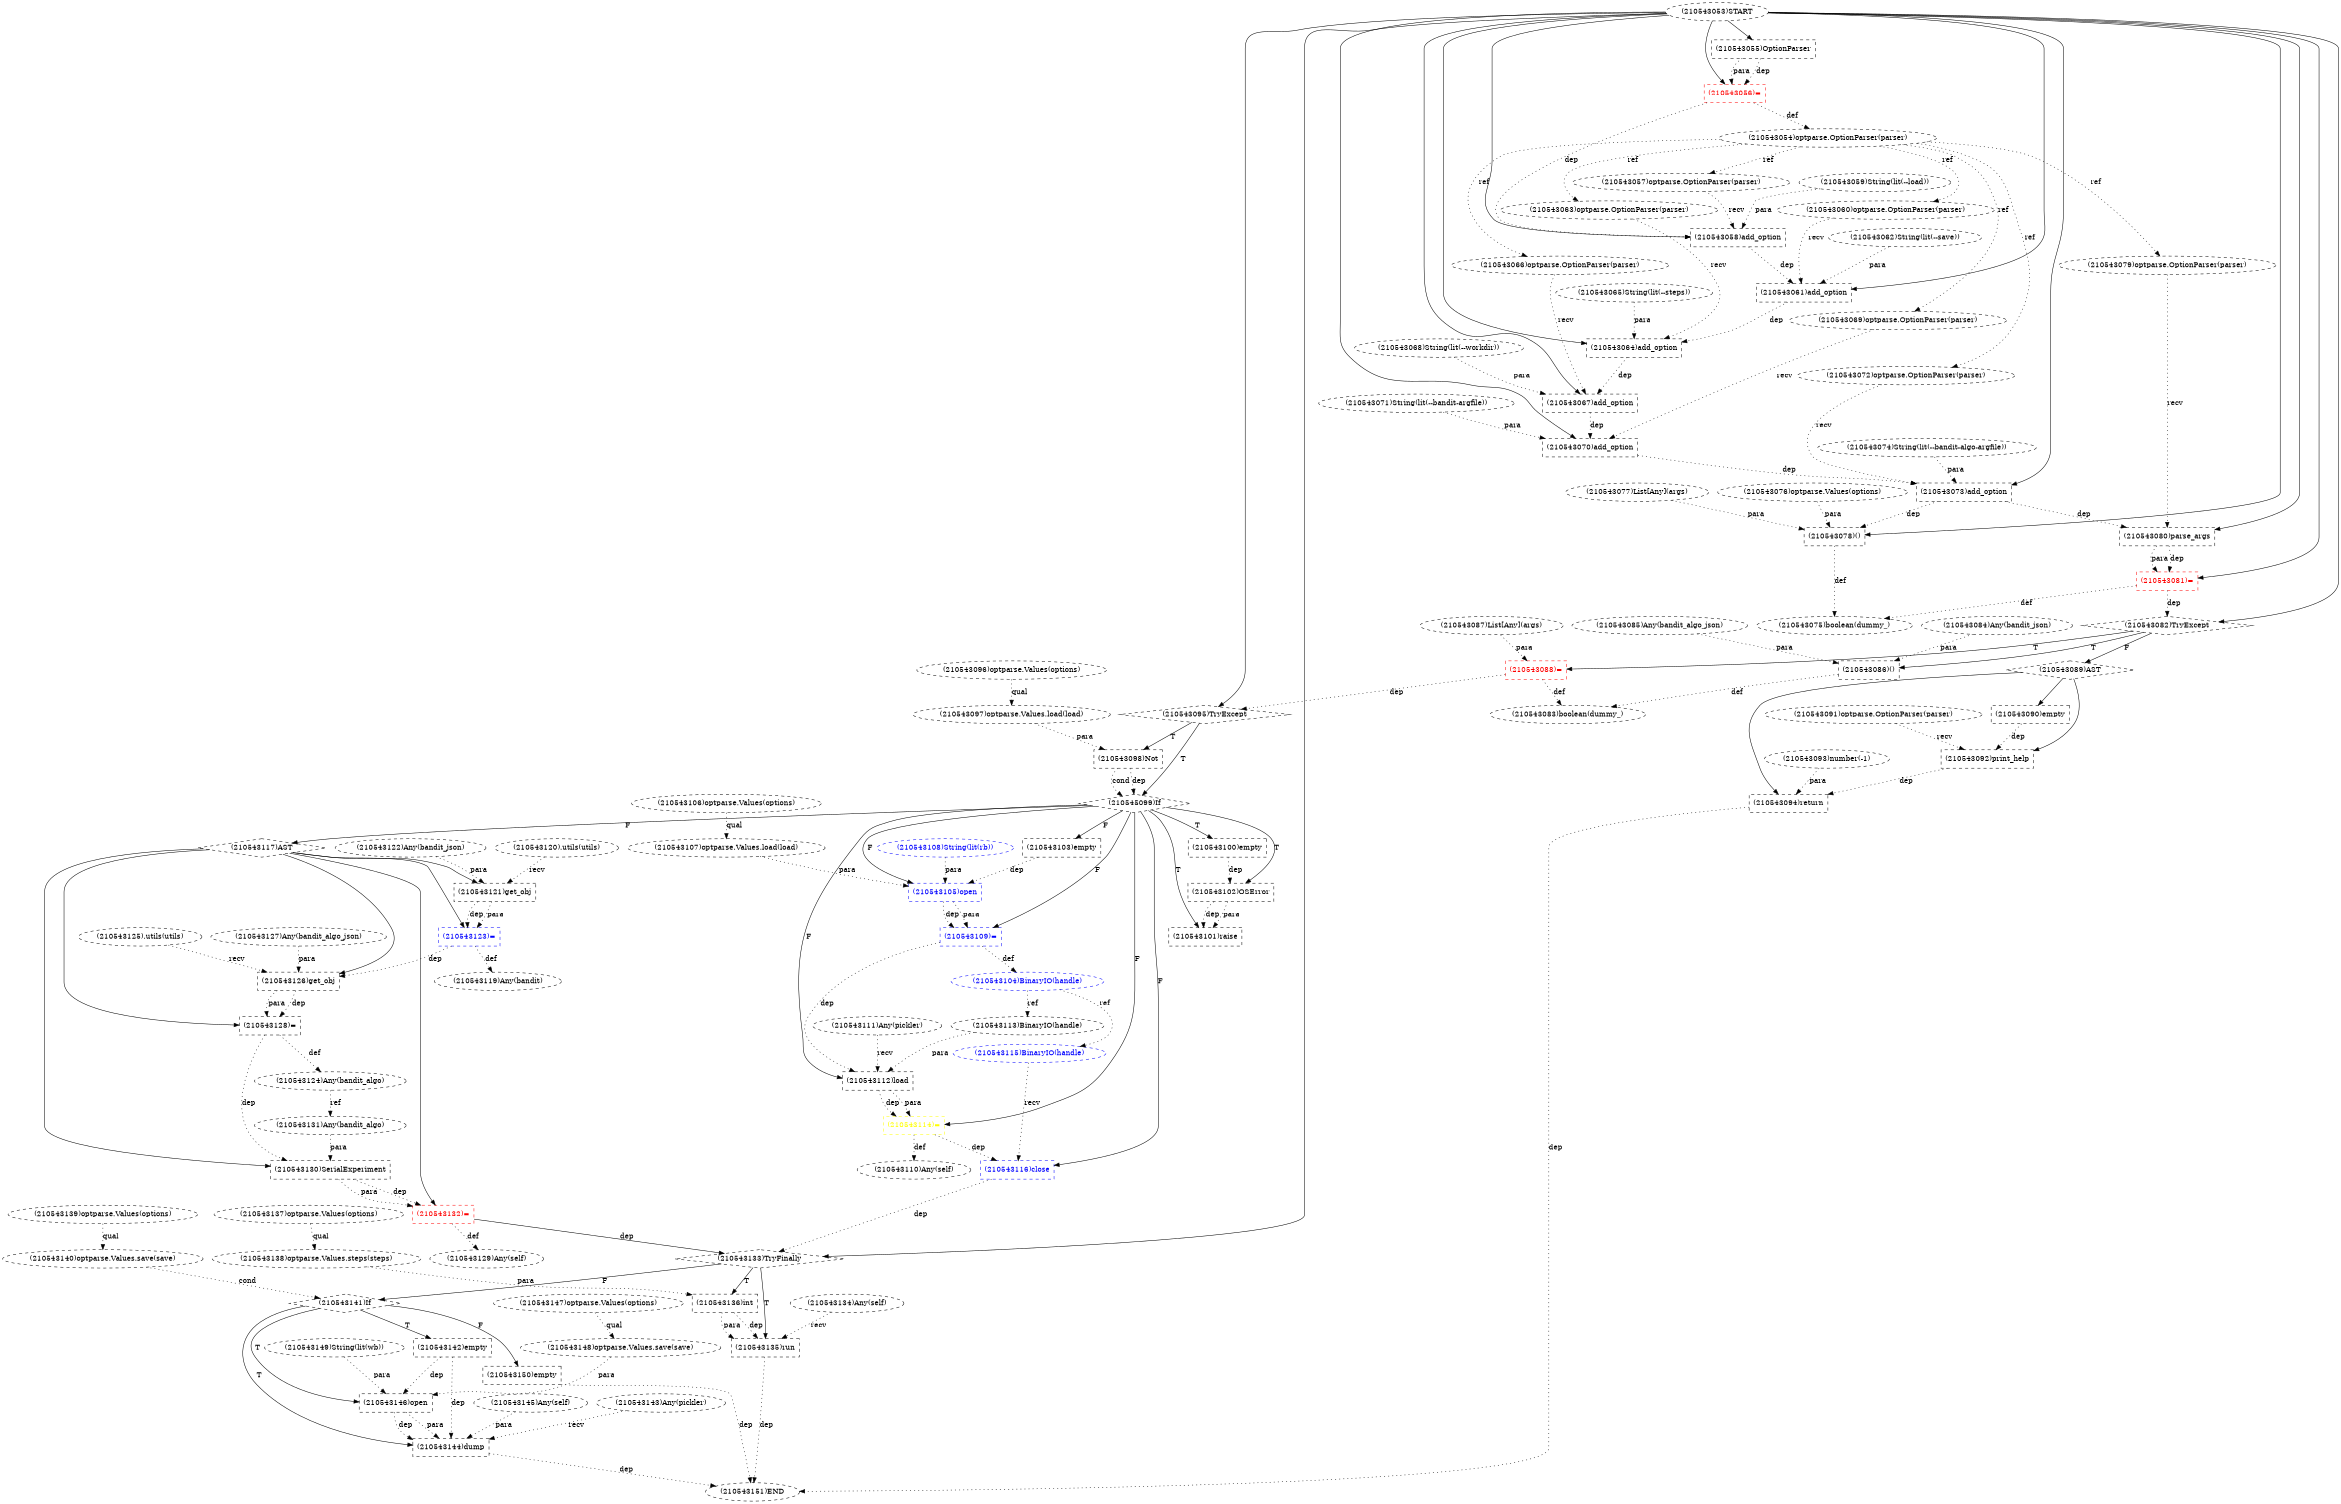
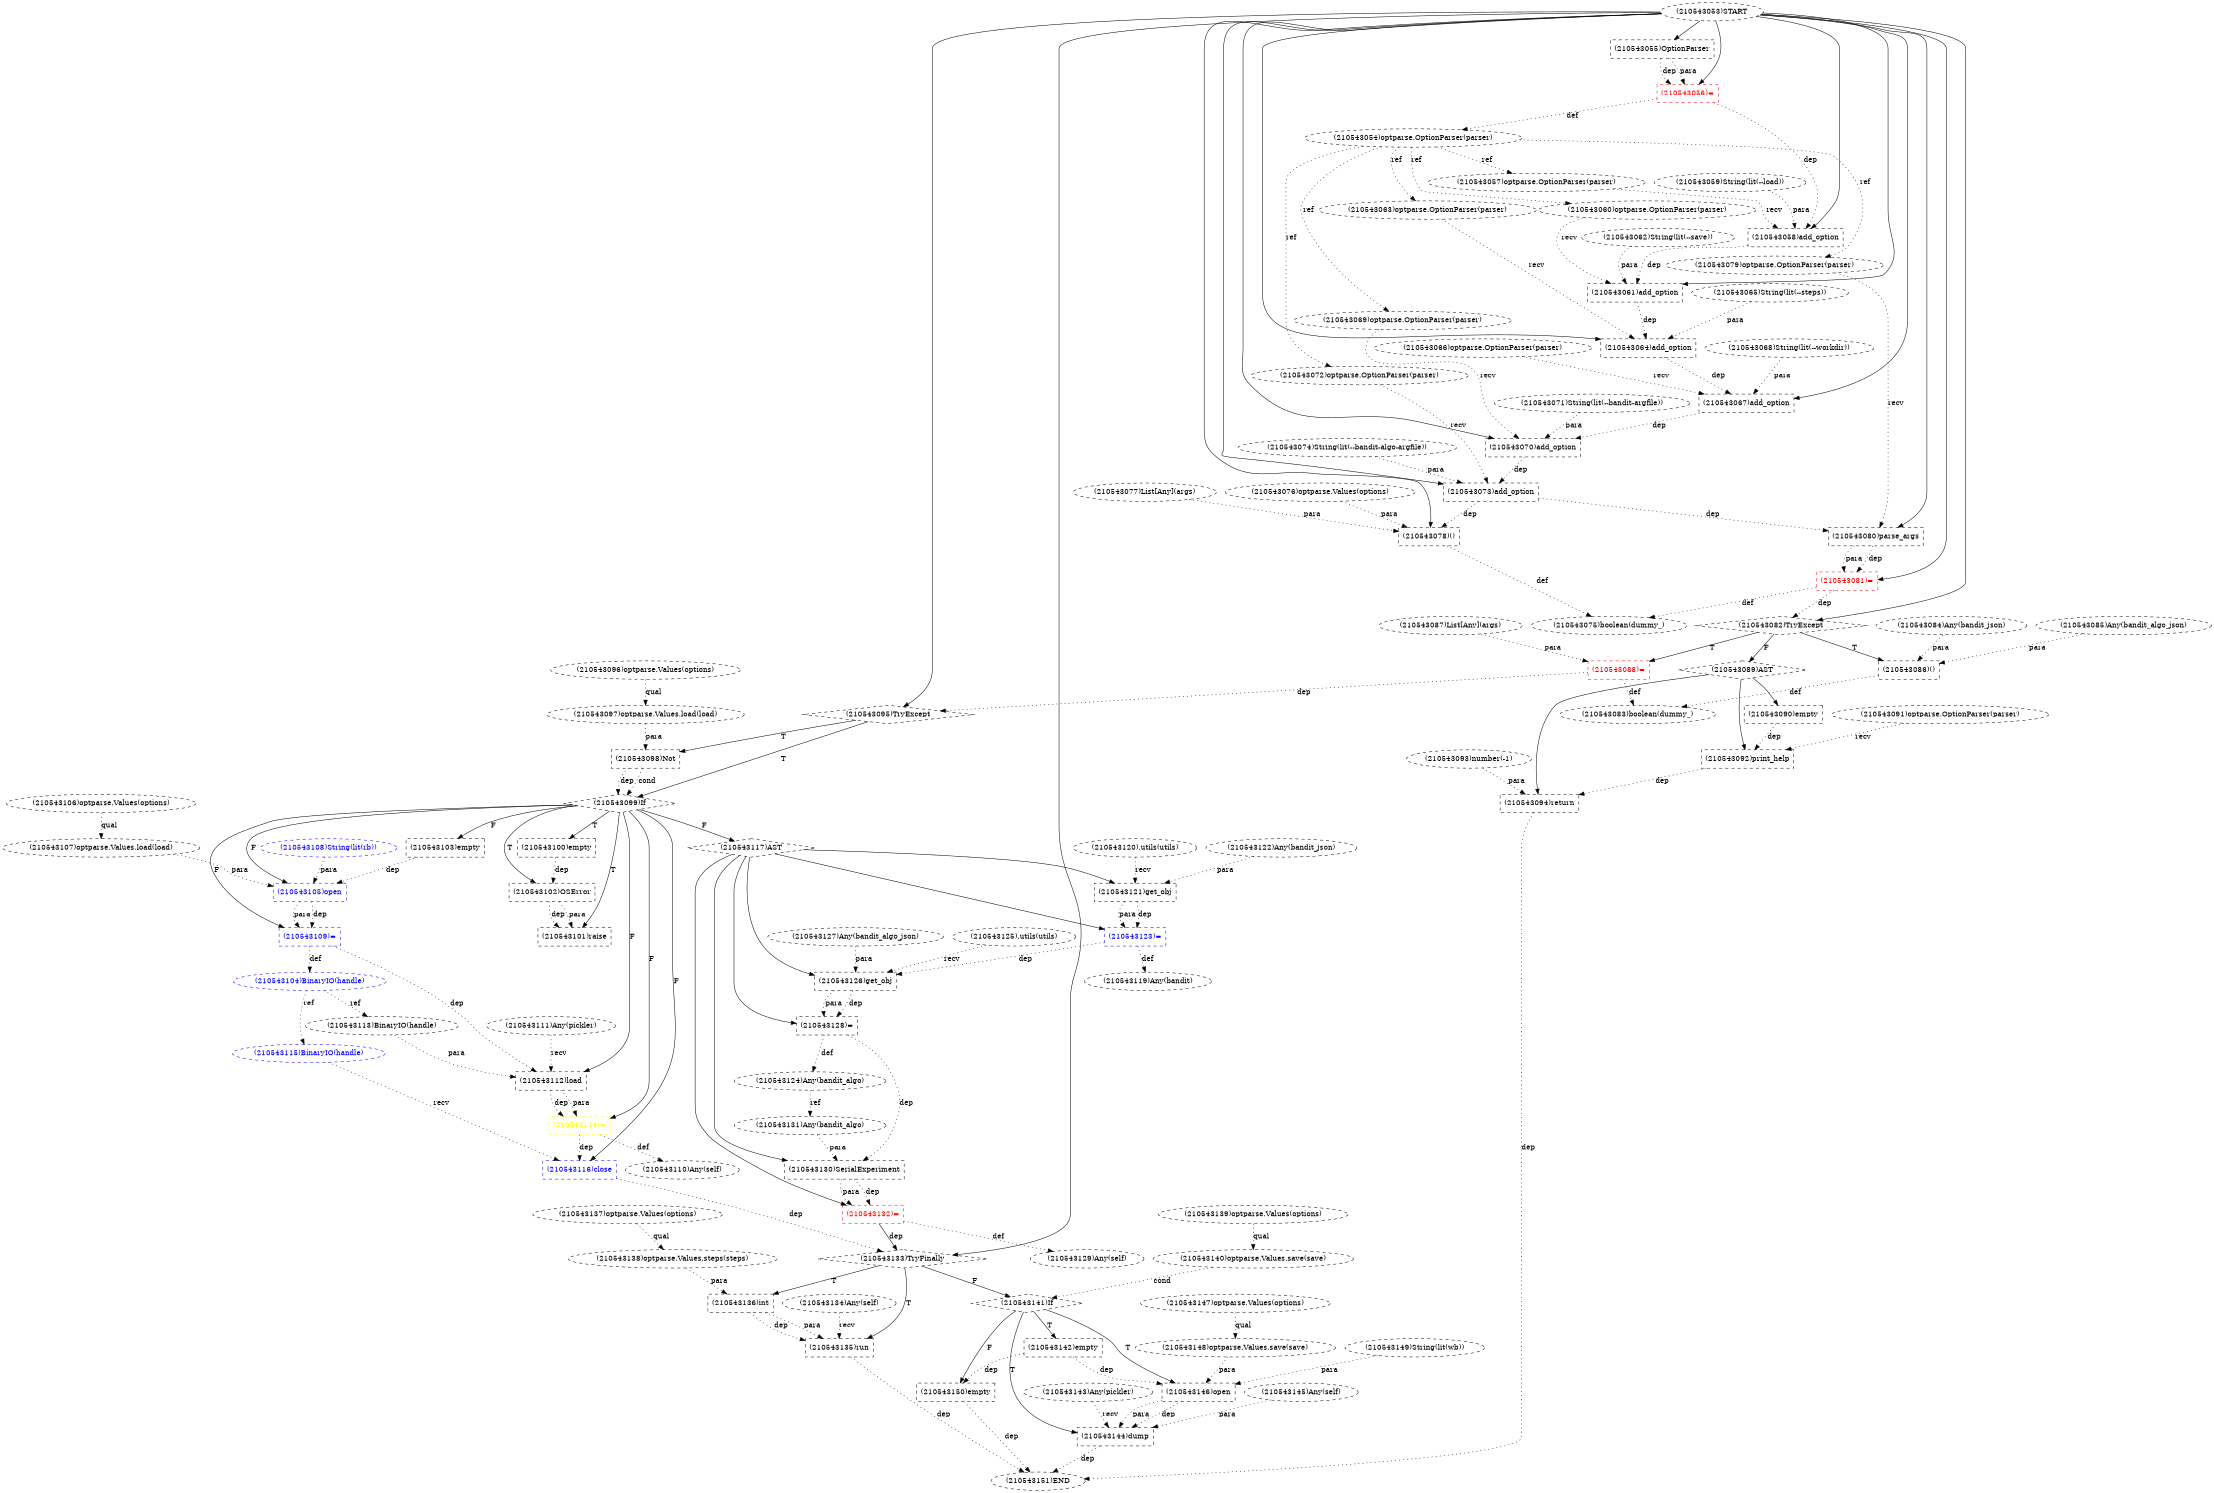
(1541, 148) -> none
(1135, 803) -> (620, 803)
(452, 1397) -> (994, 1362)
